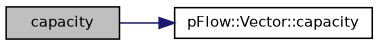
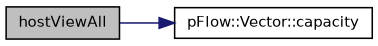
(63, 23) -> (63, 23)
